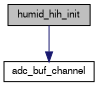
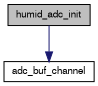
(49, 15) -> (49, 15)
